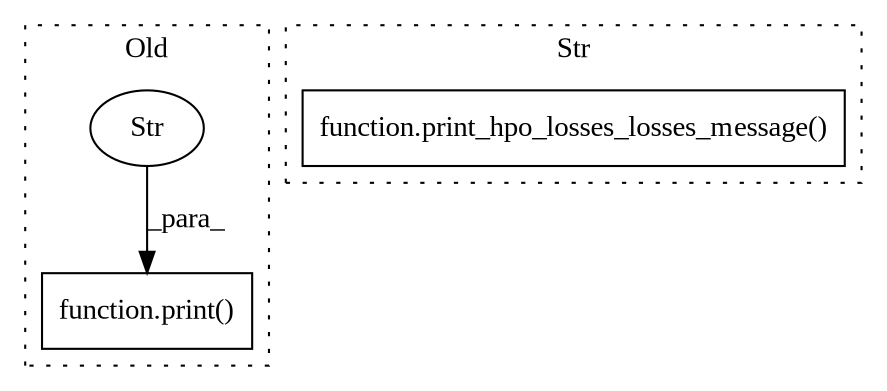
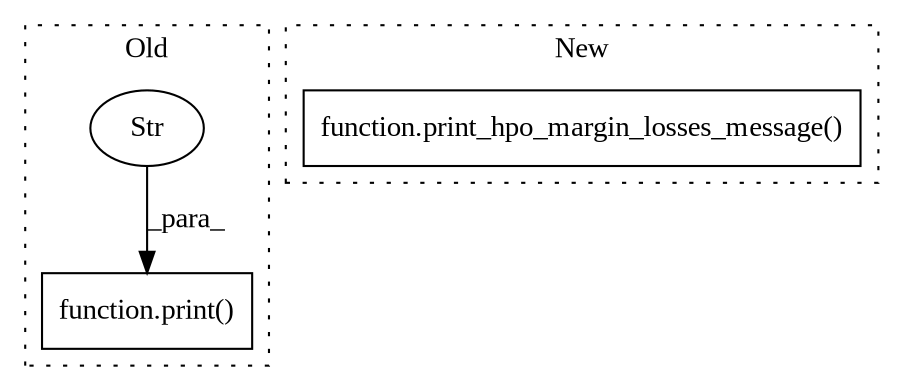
(574, 49) -> (582, 49)
(574, 128) -> (582, 128)
